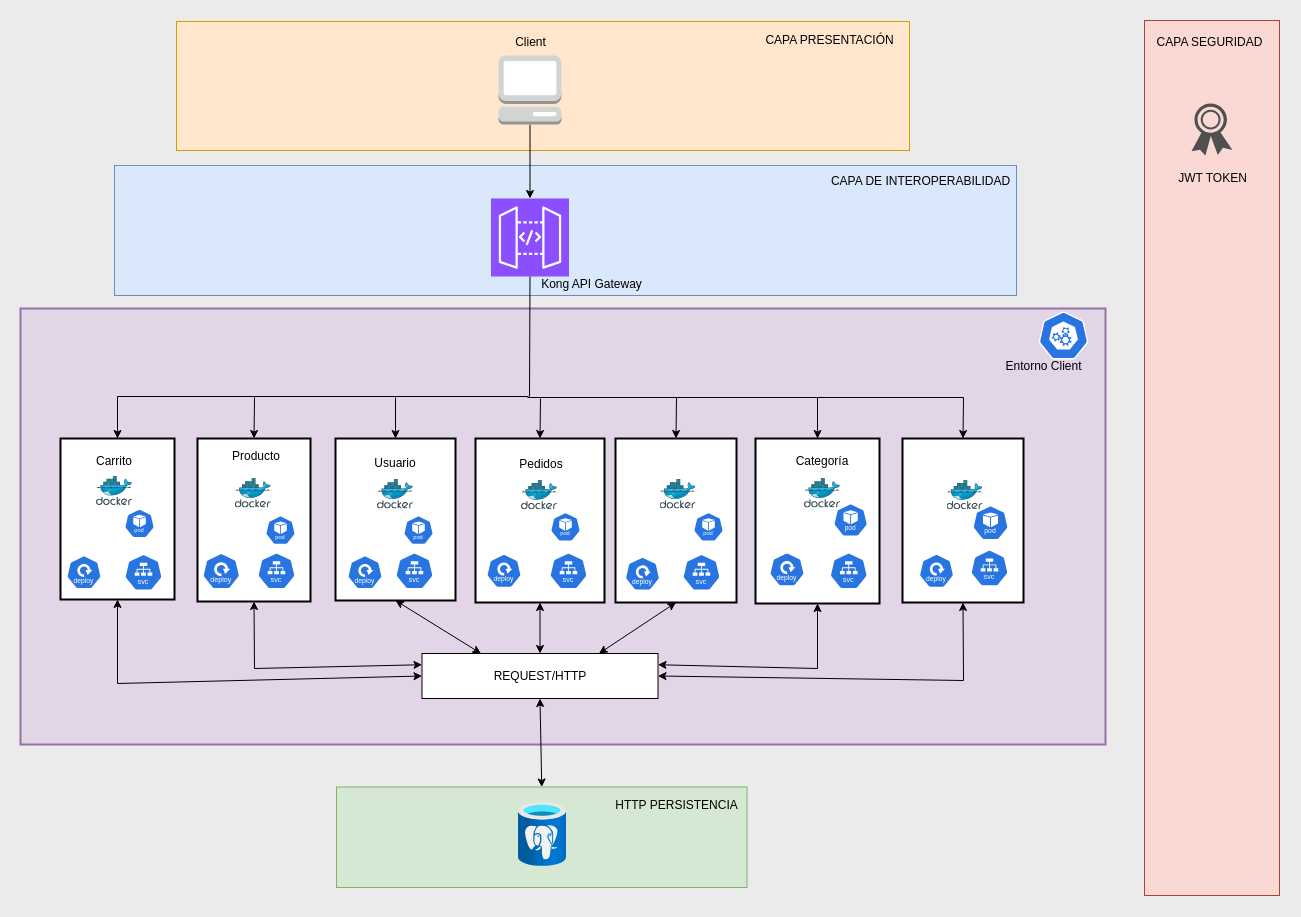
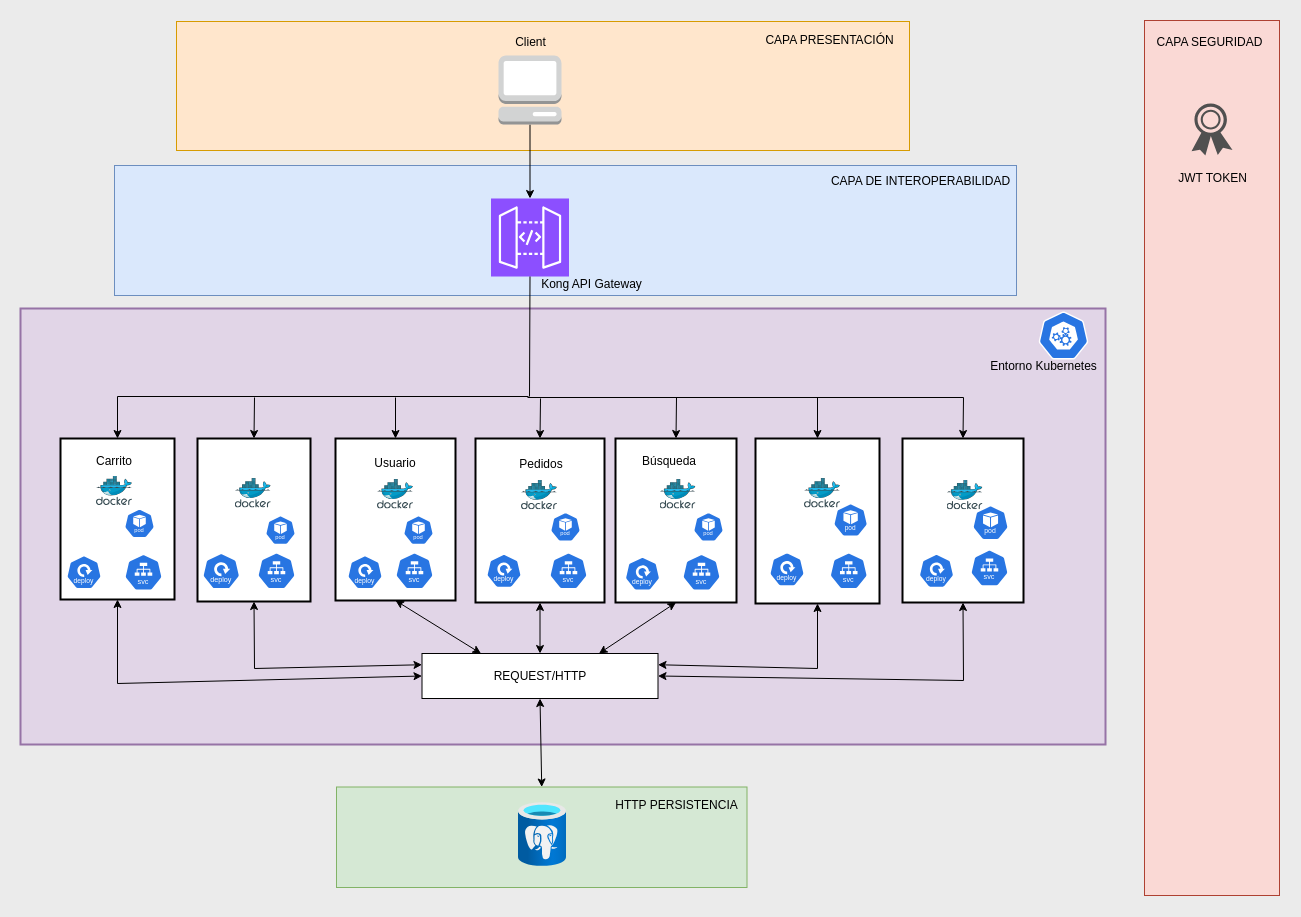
(1044, 374) -> (1044, 374)
none -> (670, 462)
(823, 462) -> none
(257, 463) -> none
